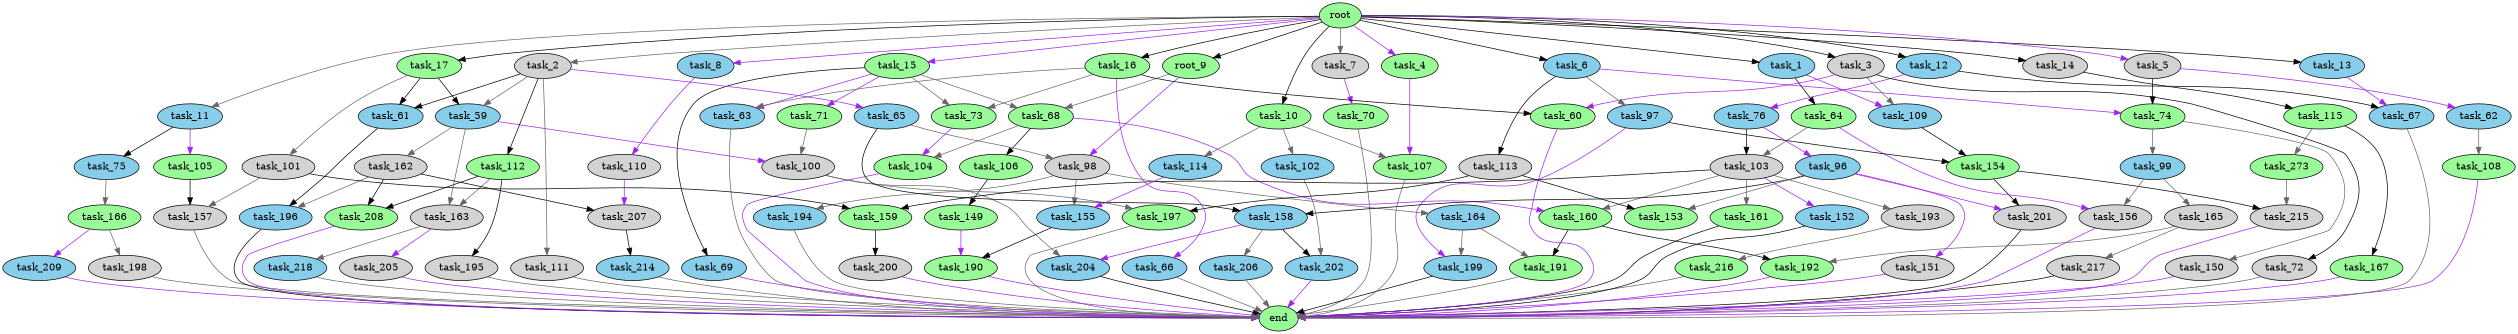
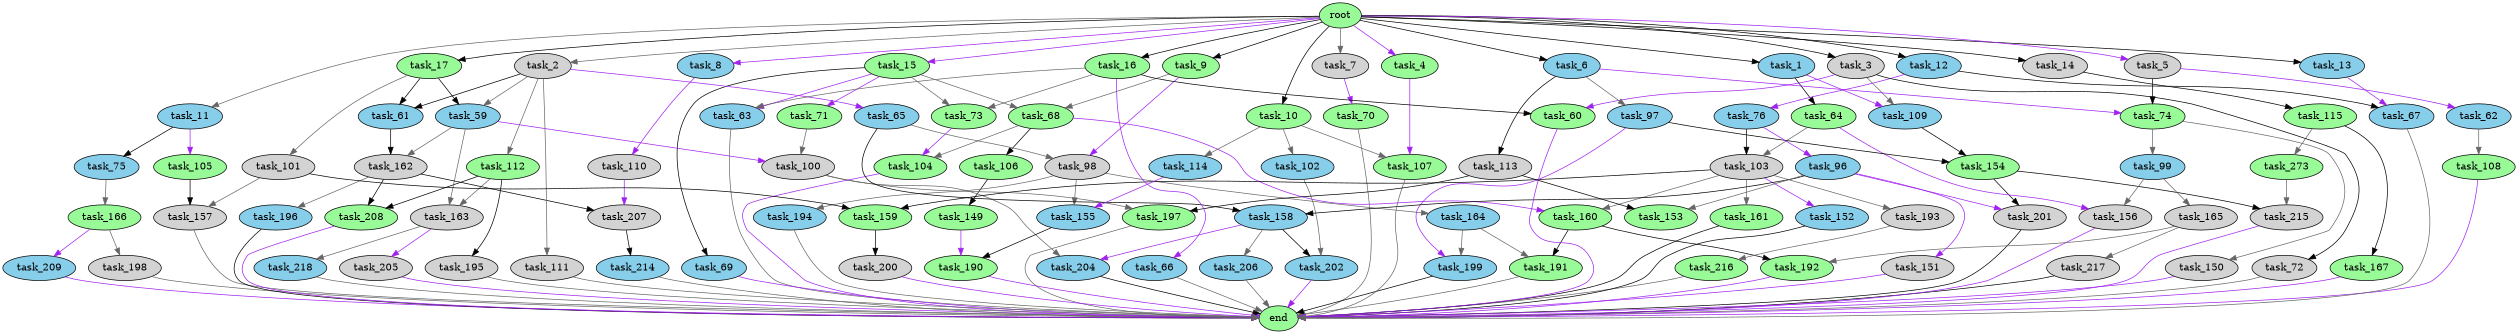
(1191, 66) -> (1191, 66)
(524, 113) -> (524, 113)
(337, 165) -> (391, 138)
